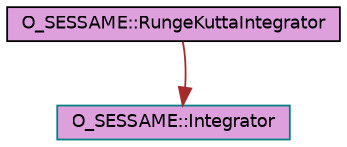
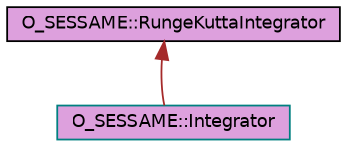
(185, 64) -> (162, 83)
